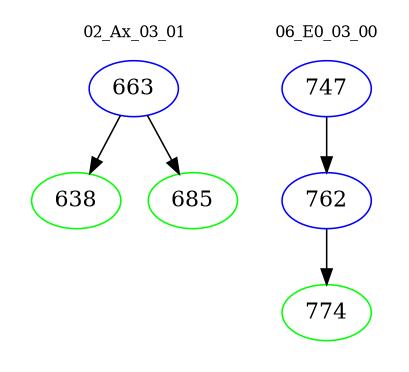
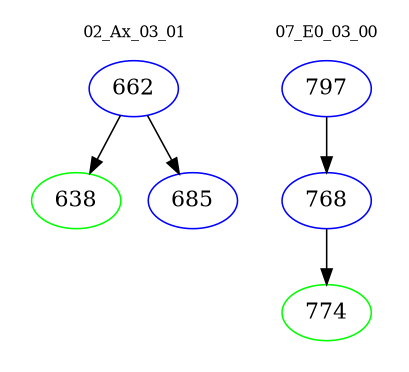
(327, 33) -> (327, 33)
(134, 89) -> (134, 89)
(327, 89) -> (327, 89)
(193, 201) -> (193, 201)
(327, 201) -> (327, 201)
